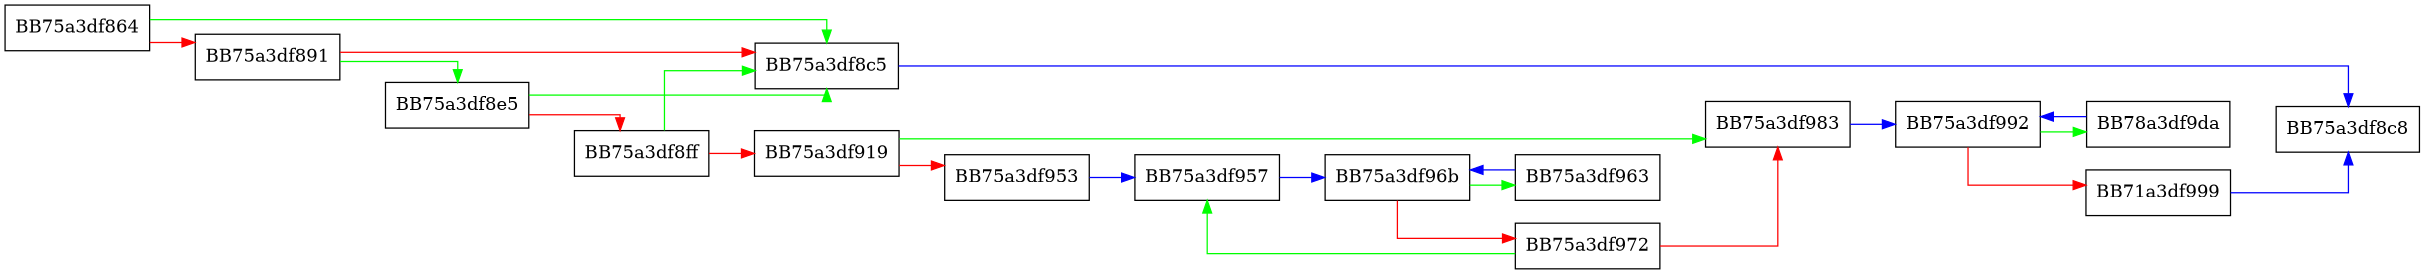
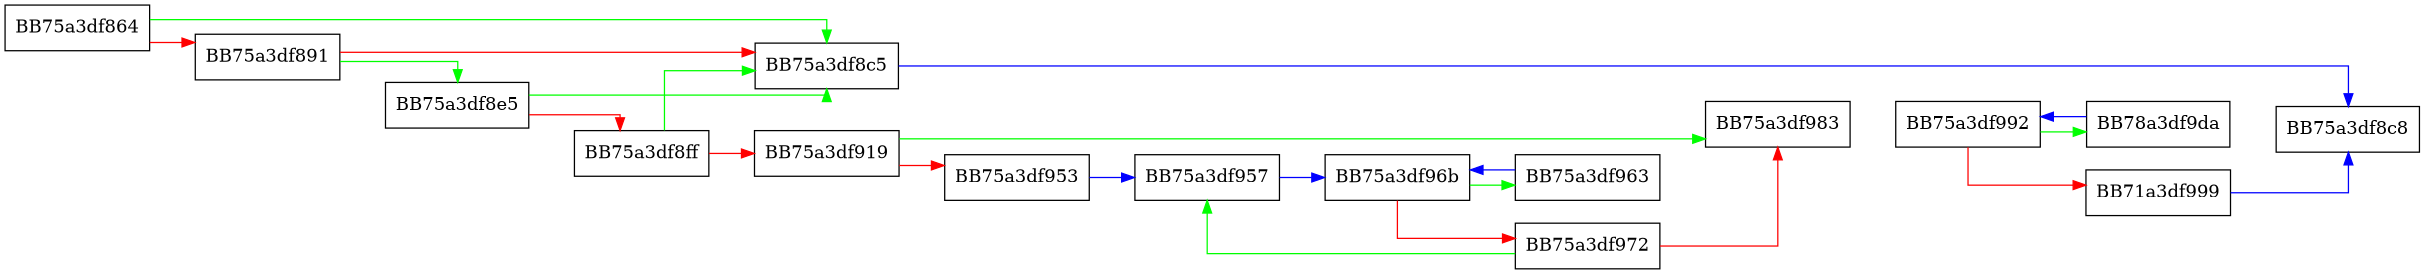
(1866, 124) -> none
